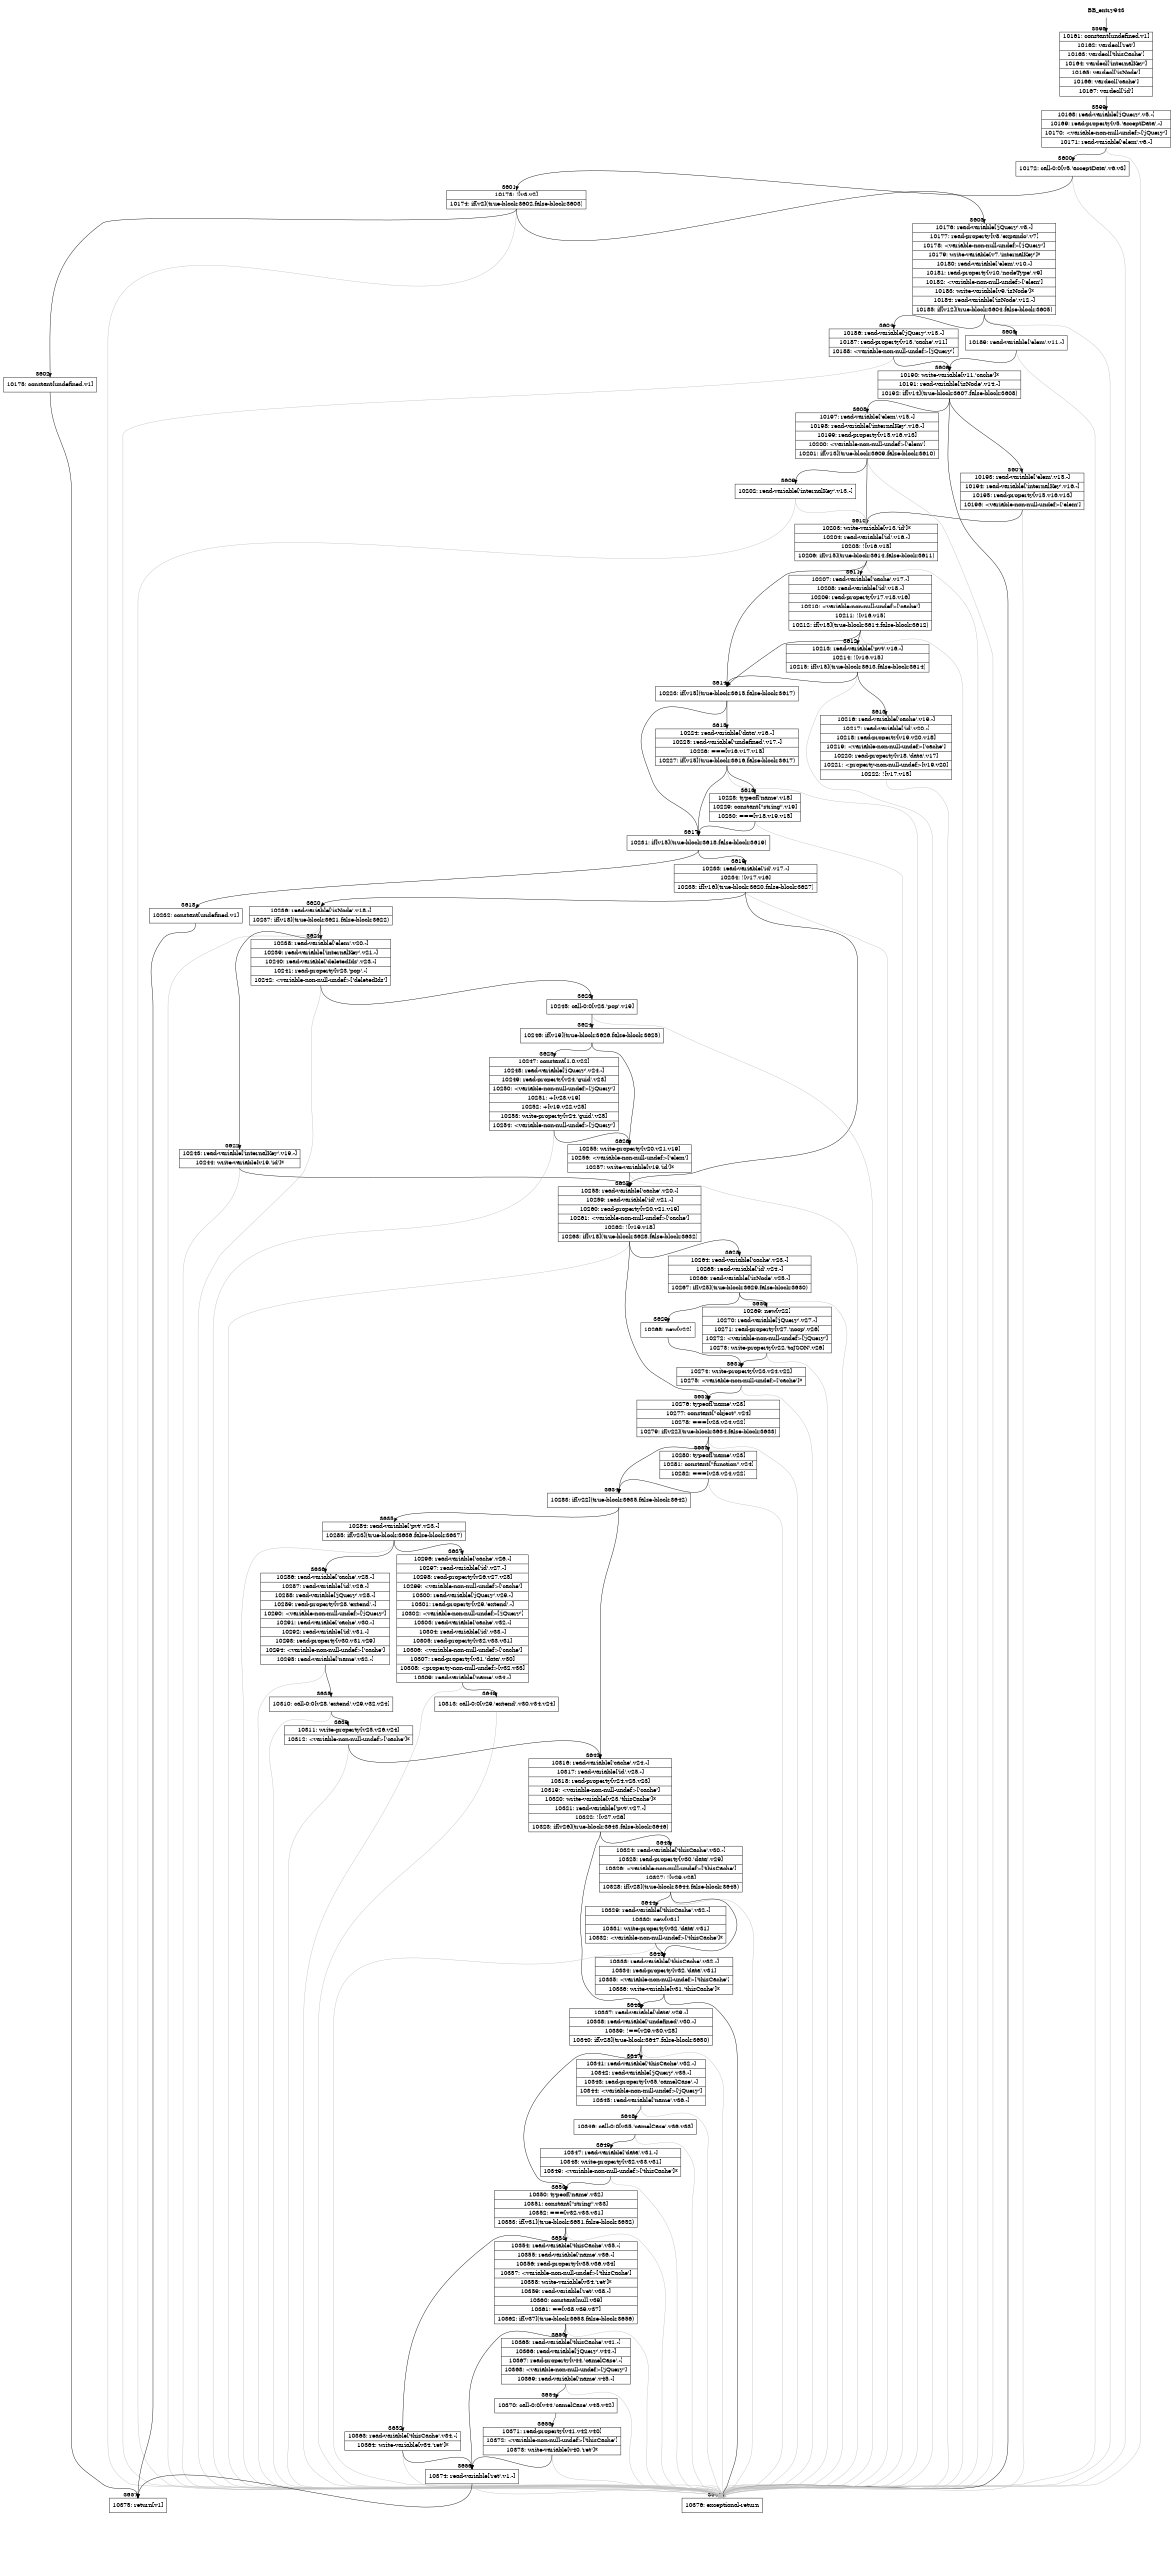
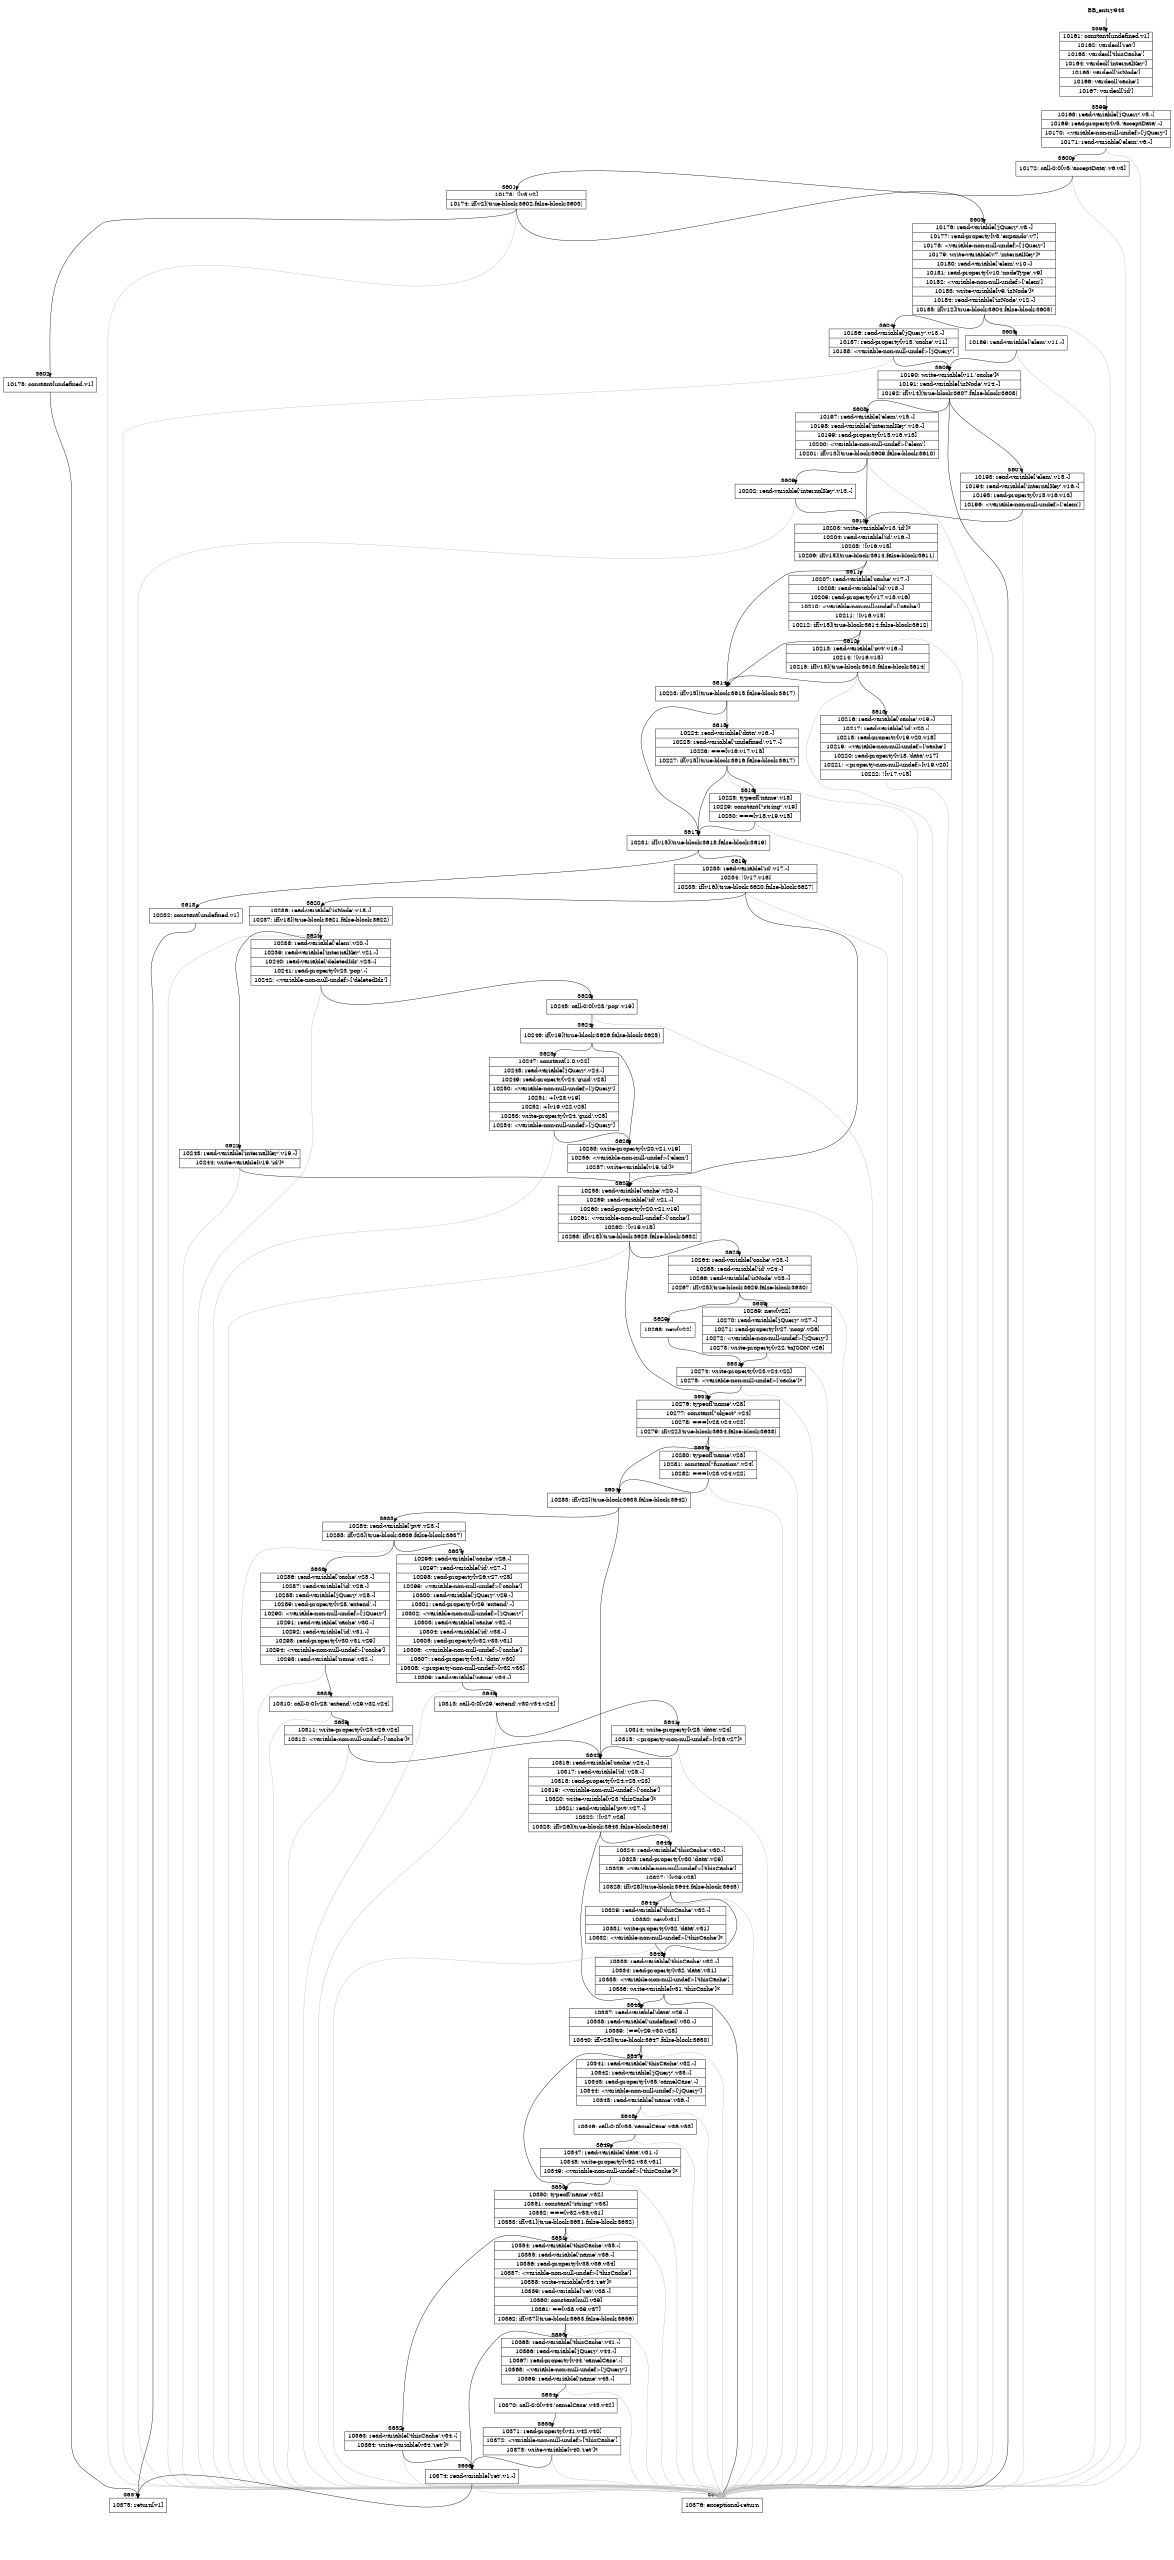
(829, 512) -> (829, 512)
none -> (678, 1735)
